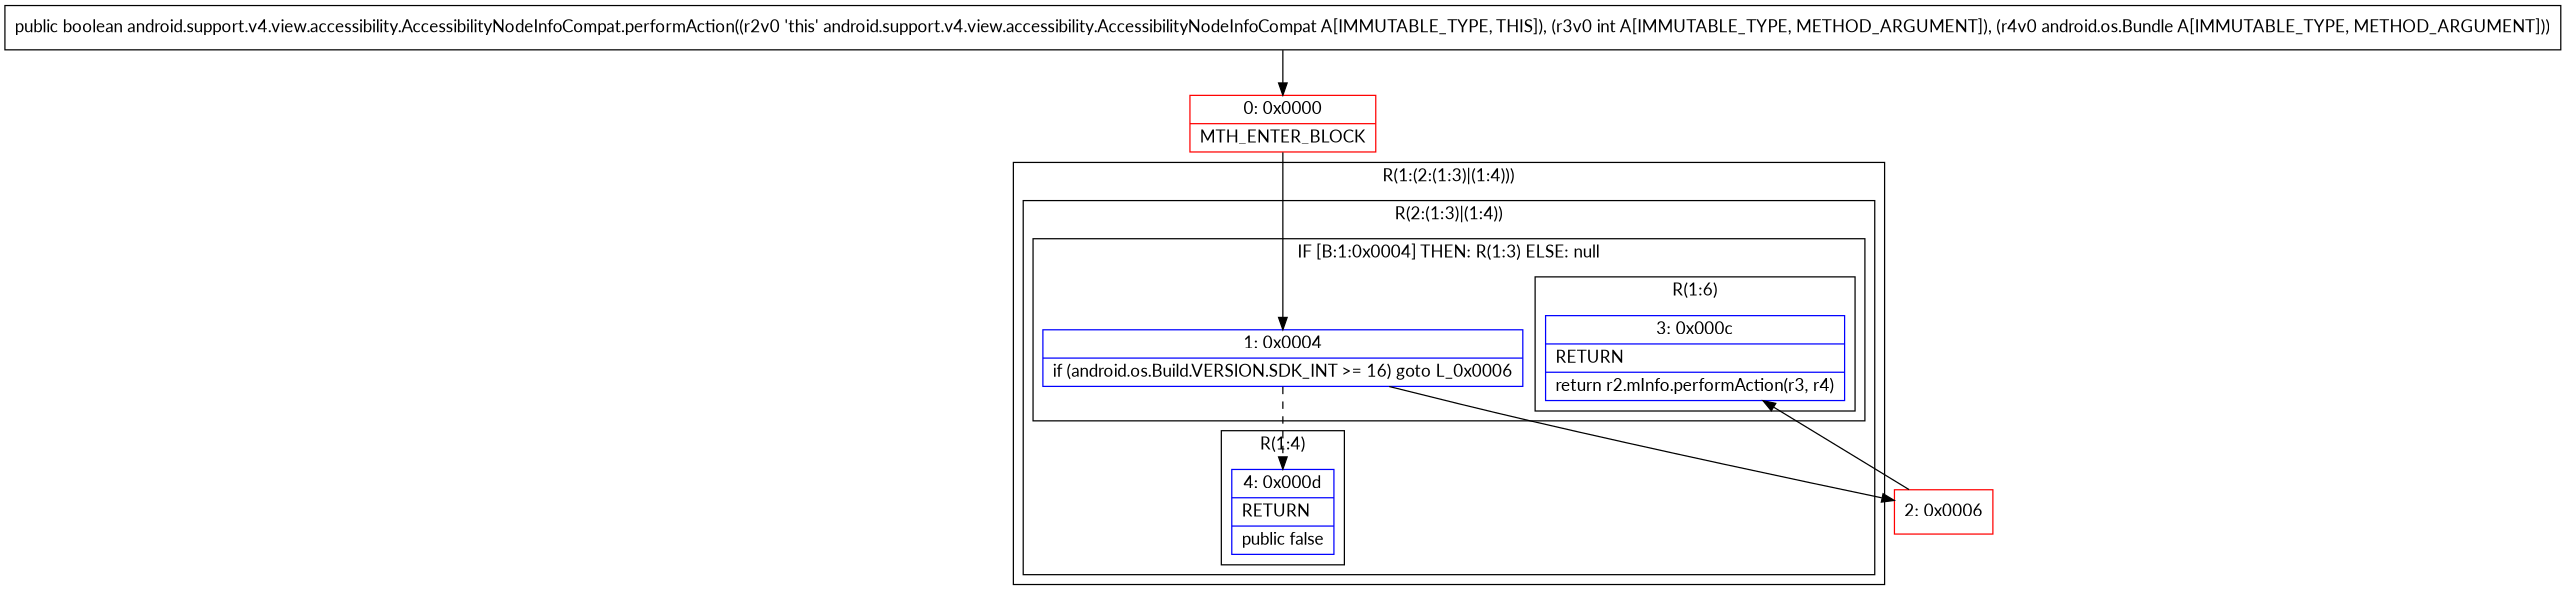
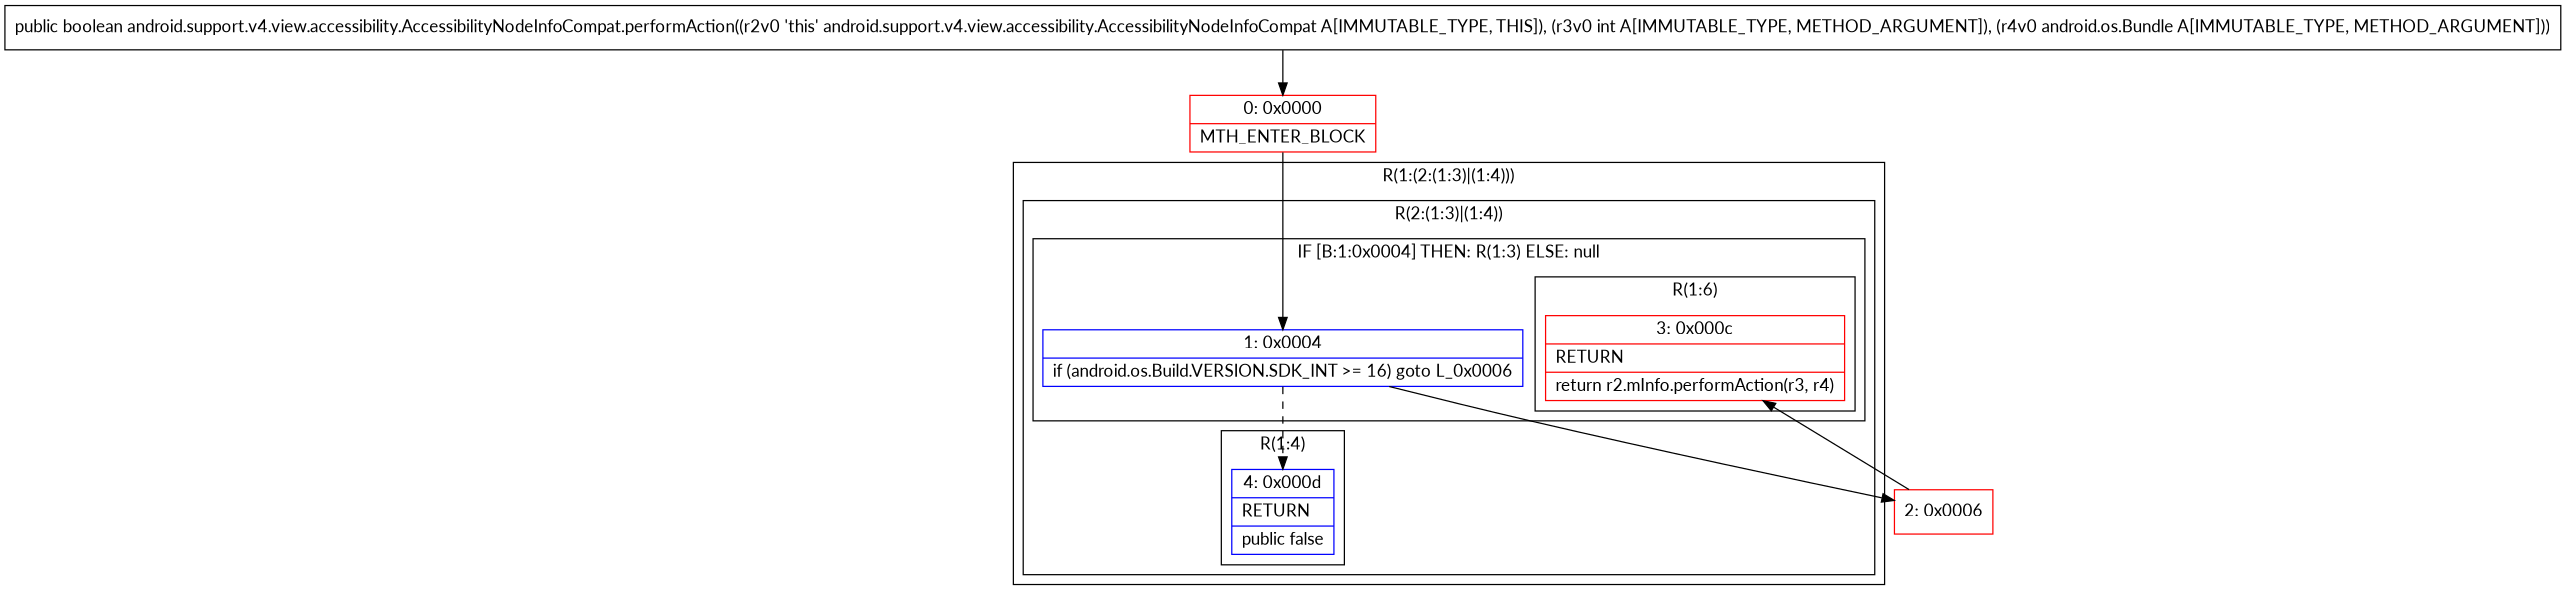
(1695, 358) -> (1695, 358)
